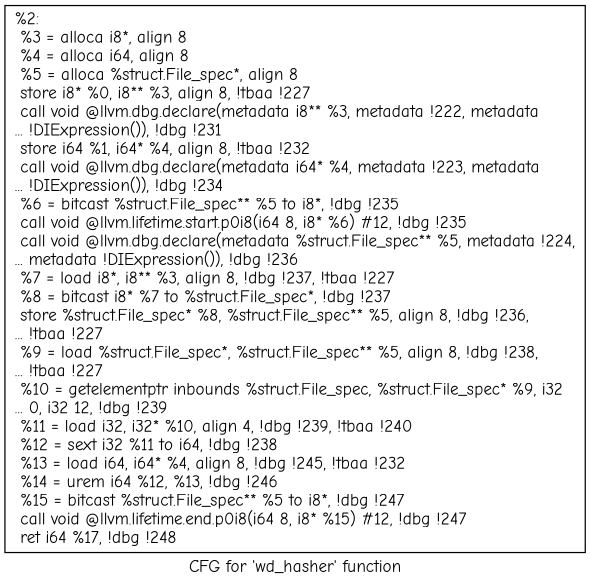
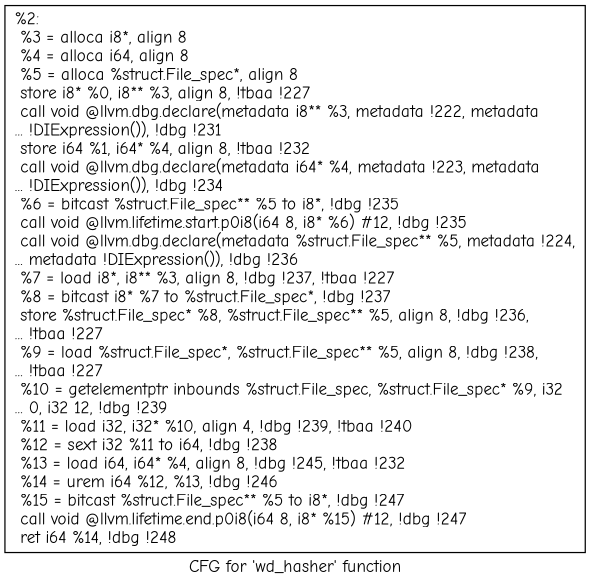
(96, 538) -> (96, 538)
